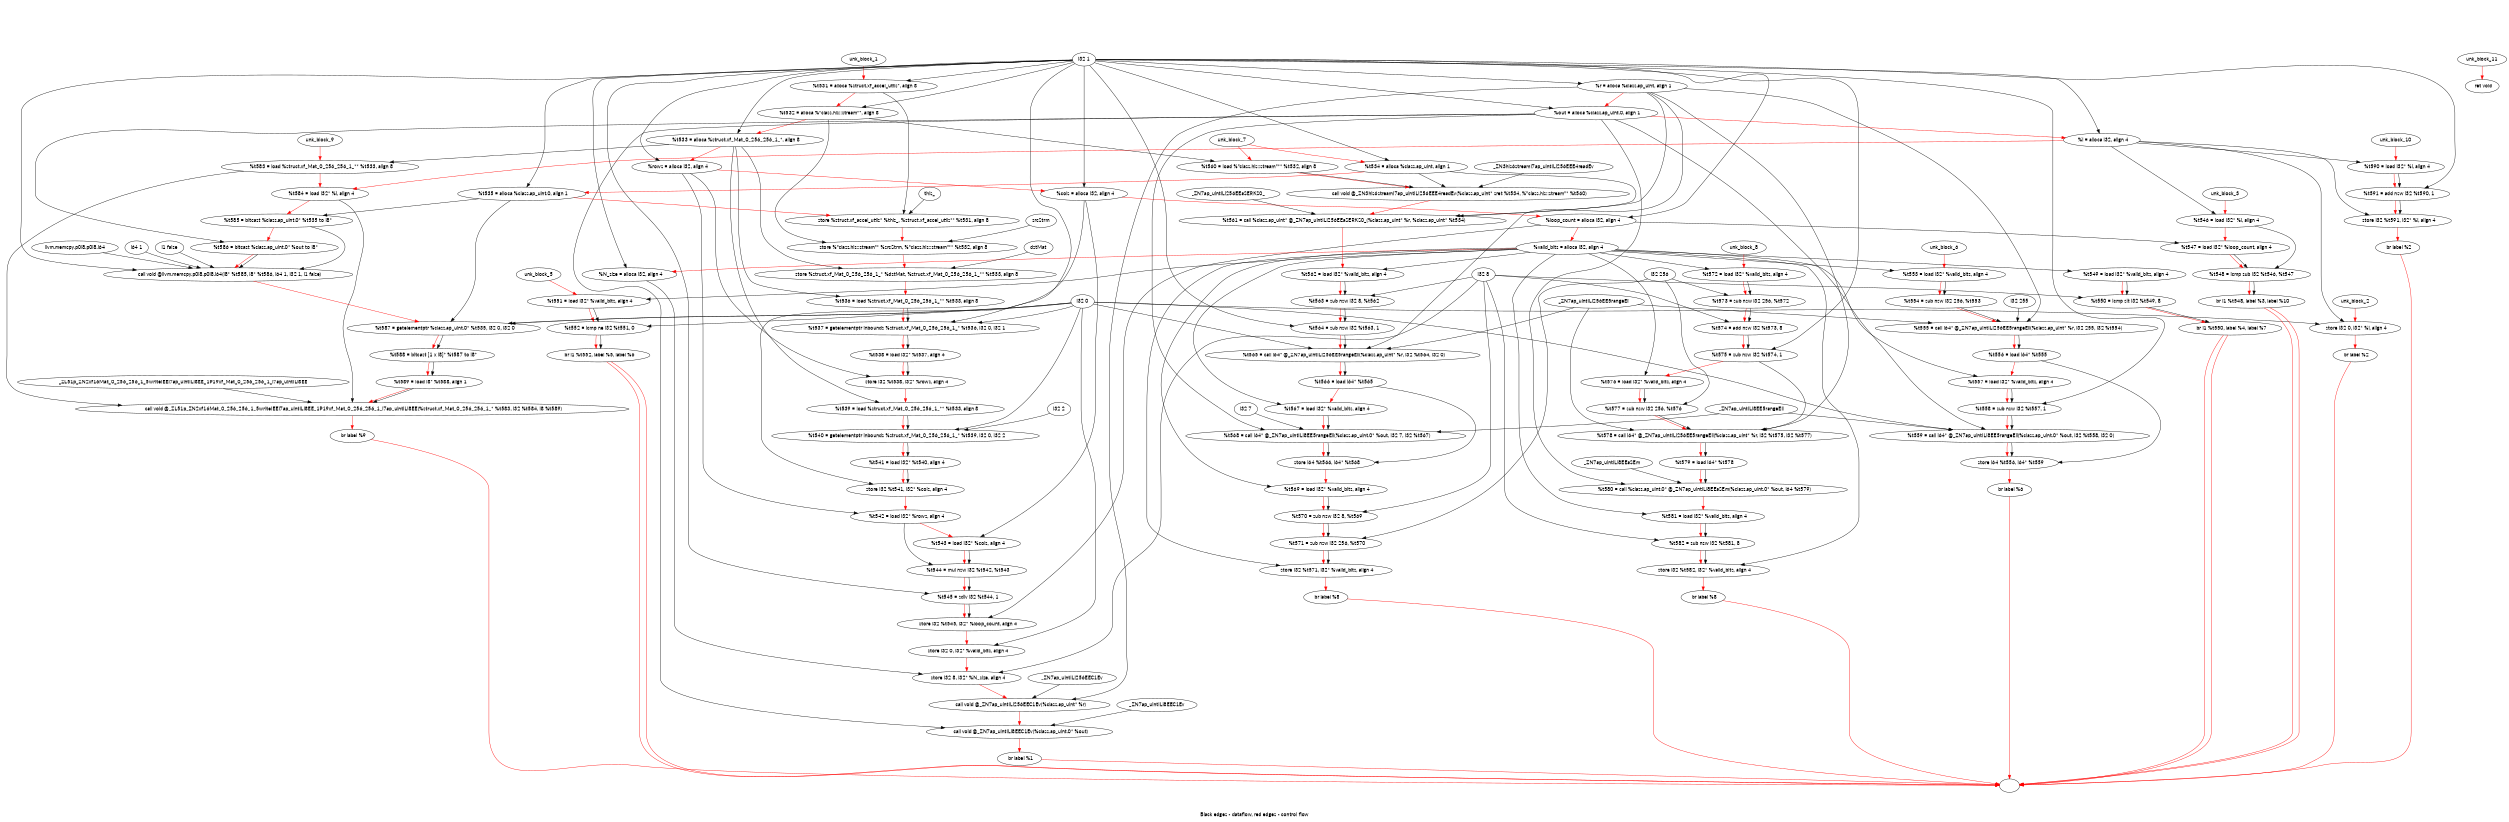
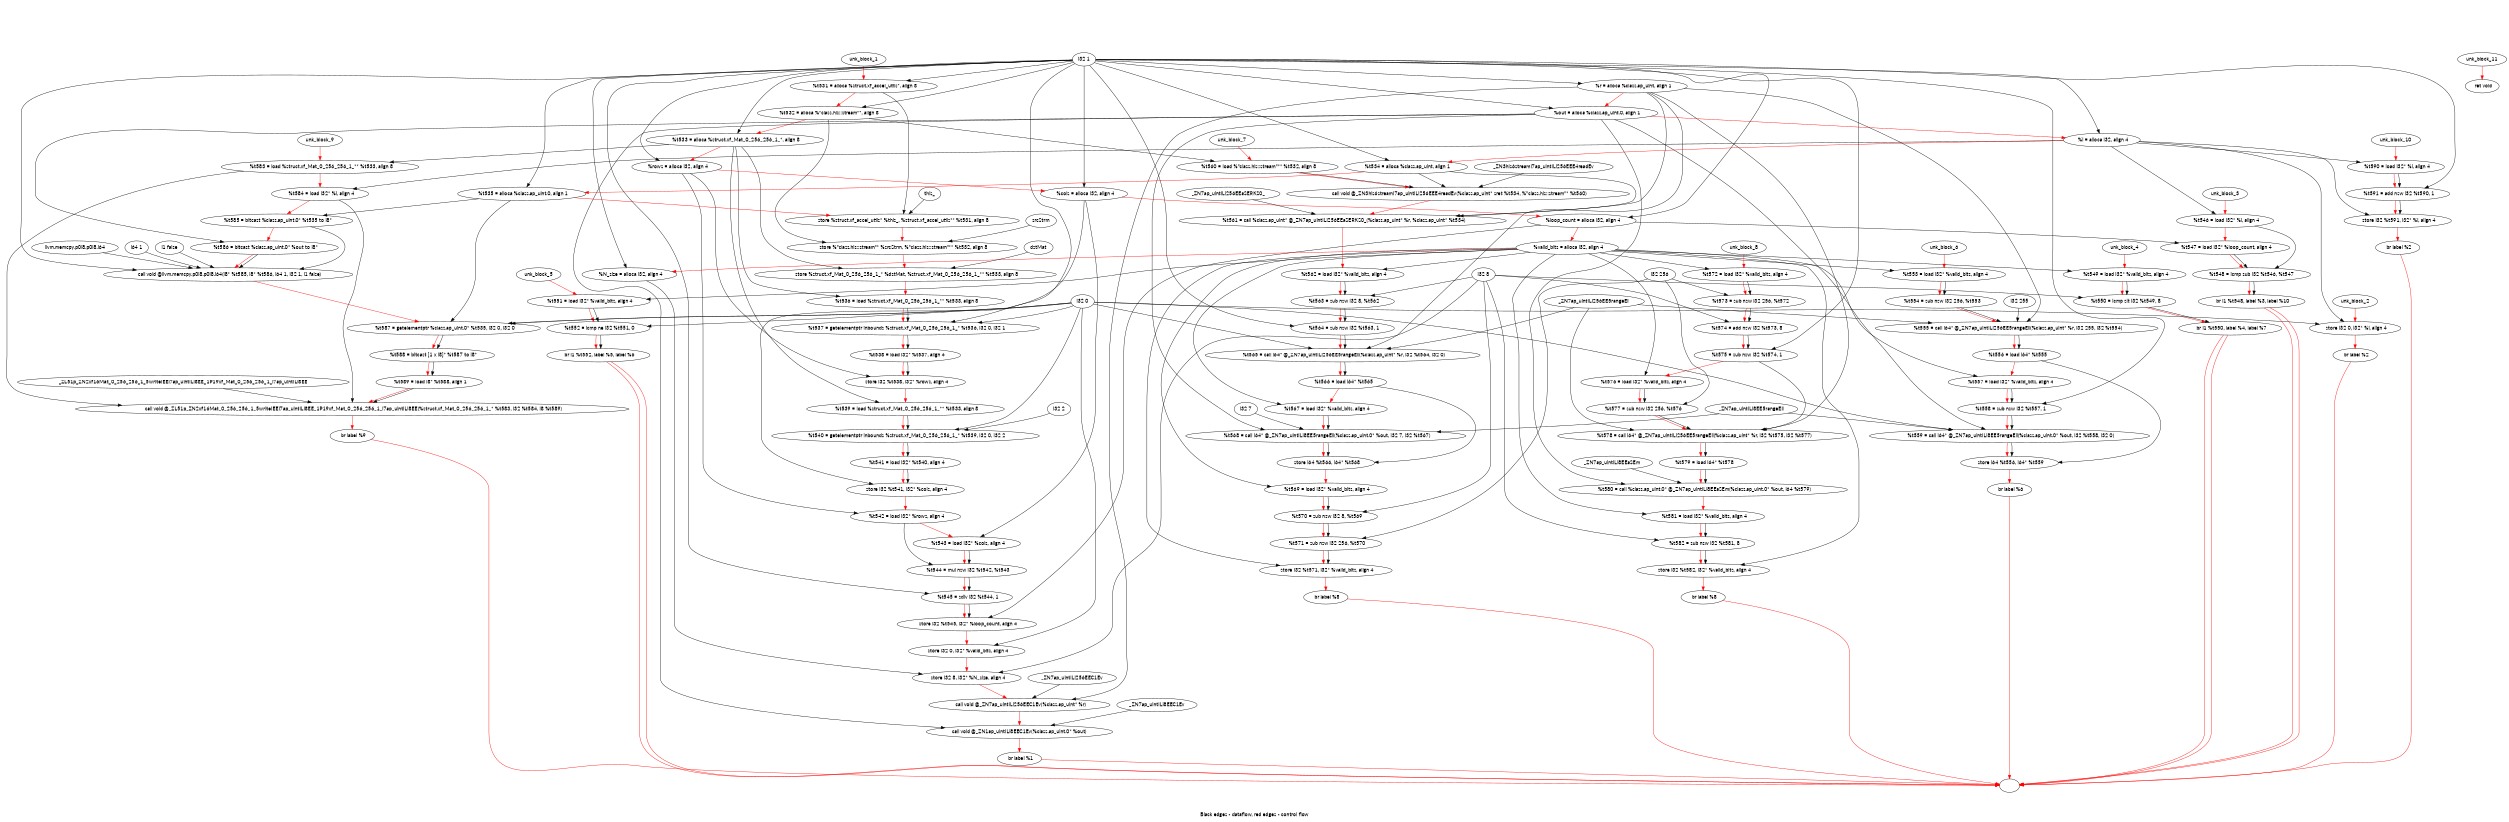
(1209, 149) -> (1209, 149)
(1305, 154) -> (1758, 147)
none -> (2125, 248)
(1019, 732) -> (1019, 732)
